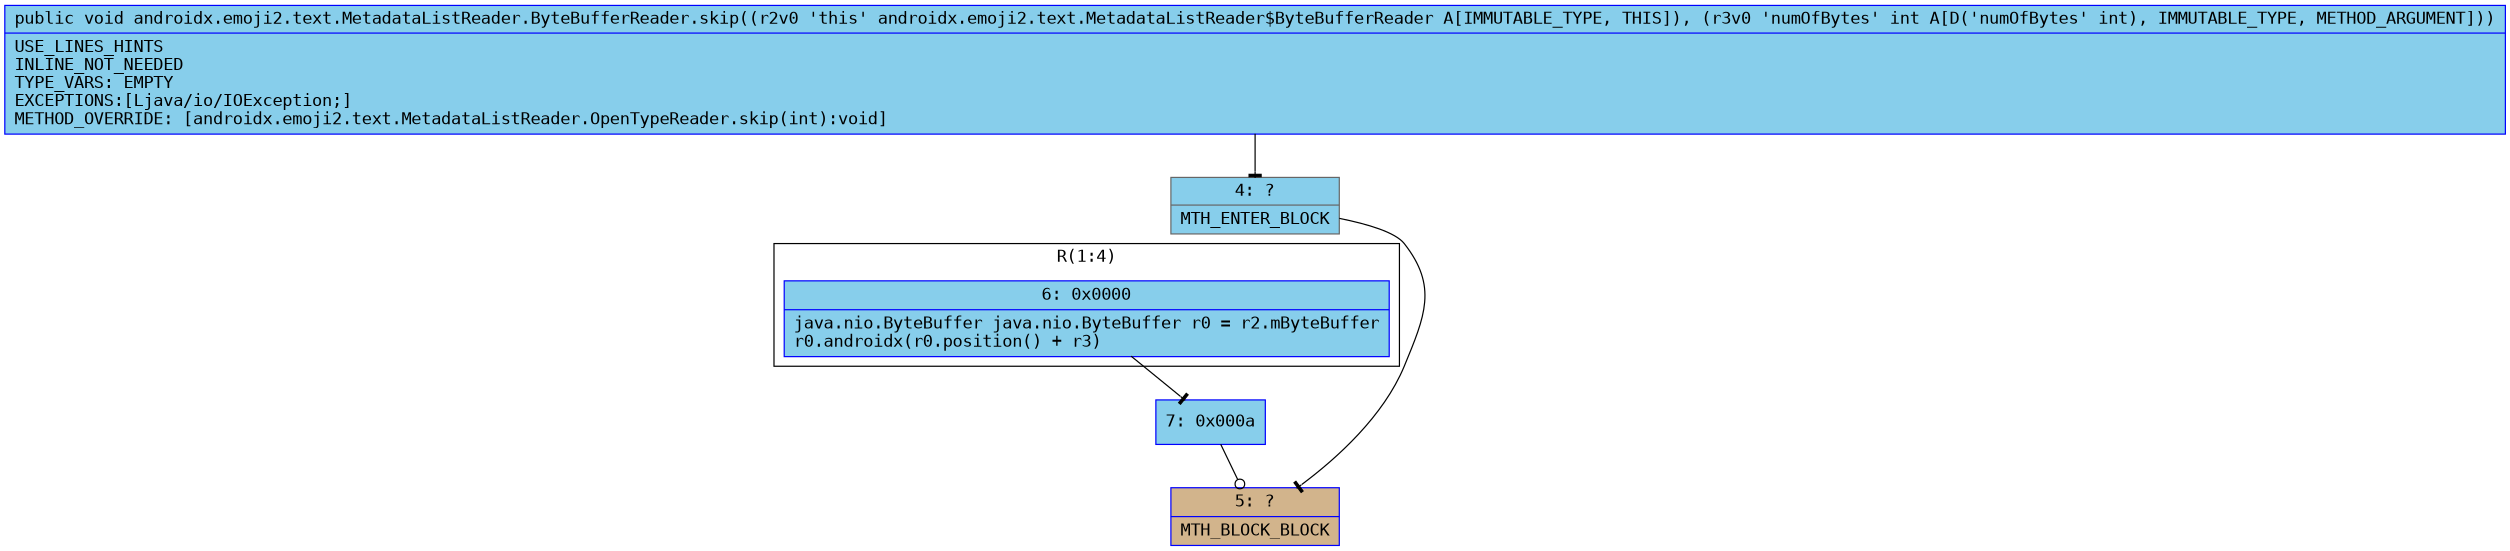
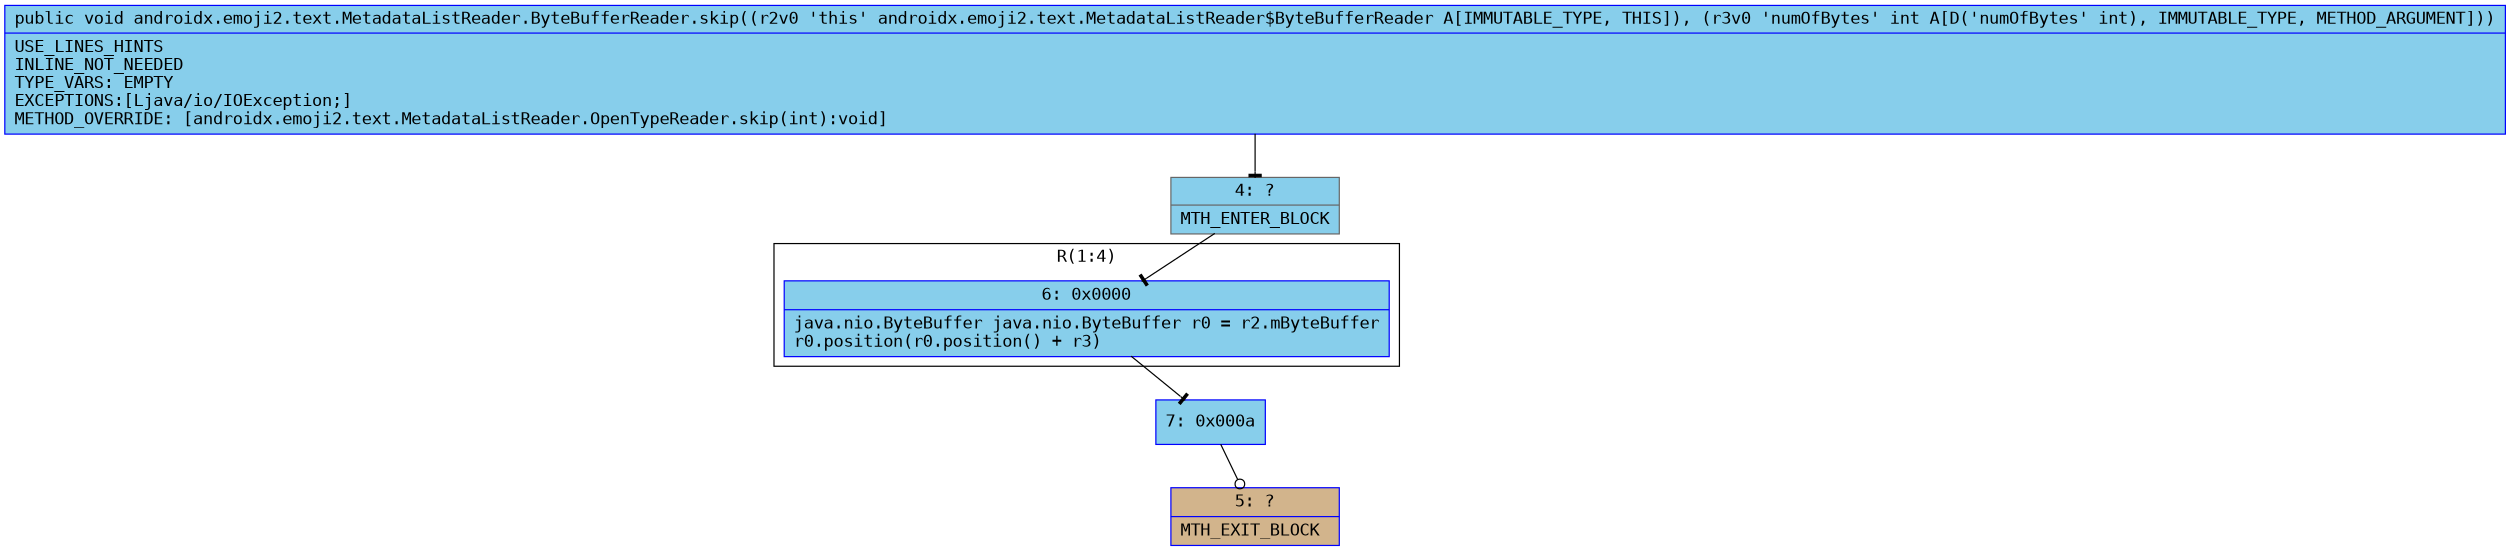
(948, 342) -> (948, 342)
(1412, 346) -> (1181, 256)
(1255, 530) -> (1250, 530)
